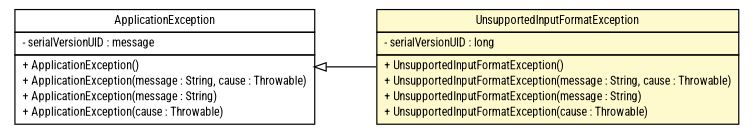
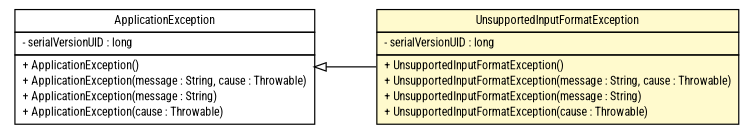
(88, 43) -> (78, 43)
